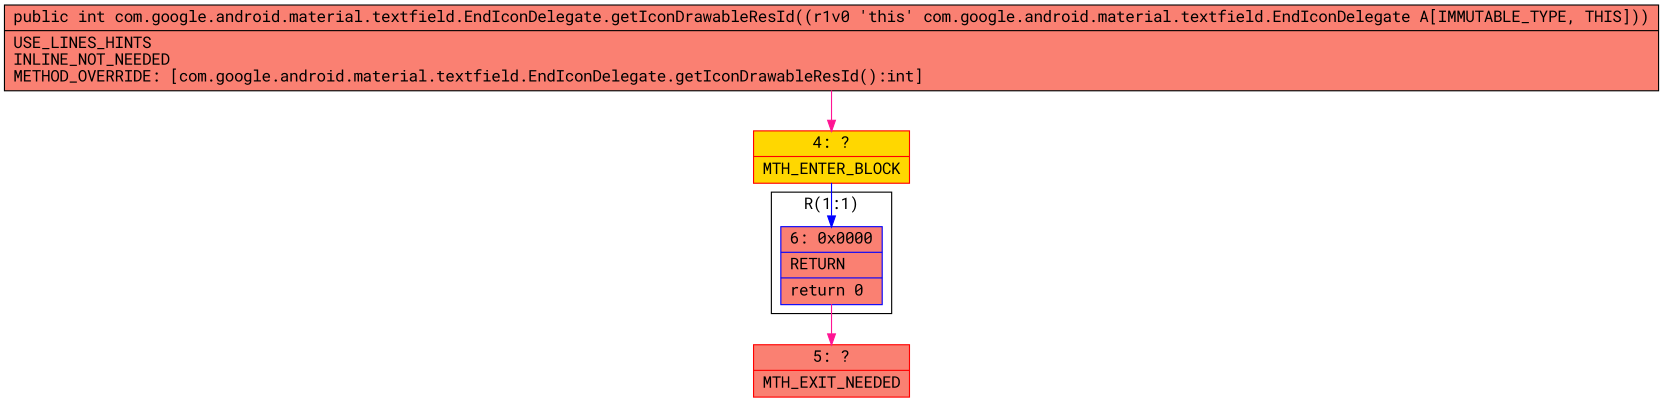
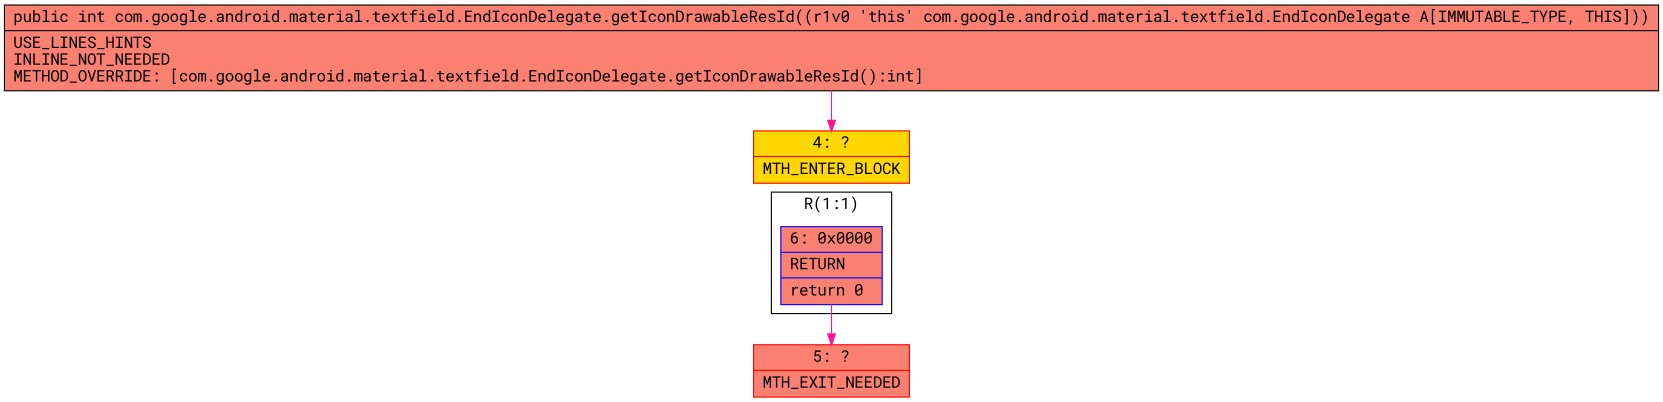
(832, 199) -> none
